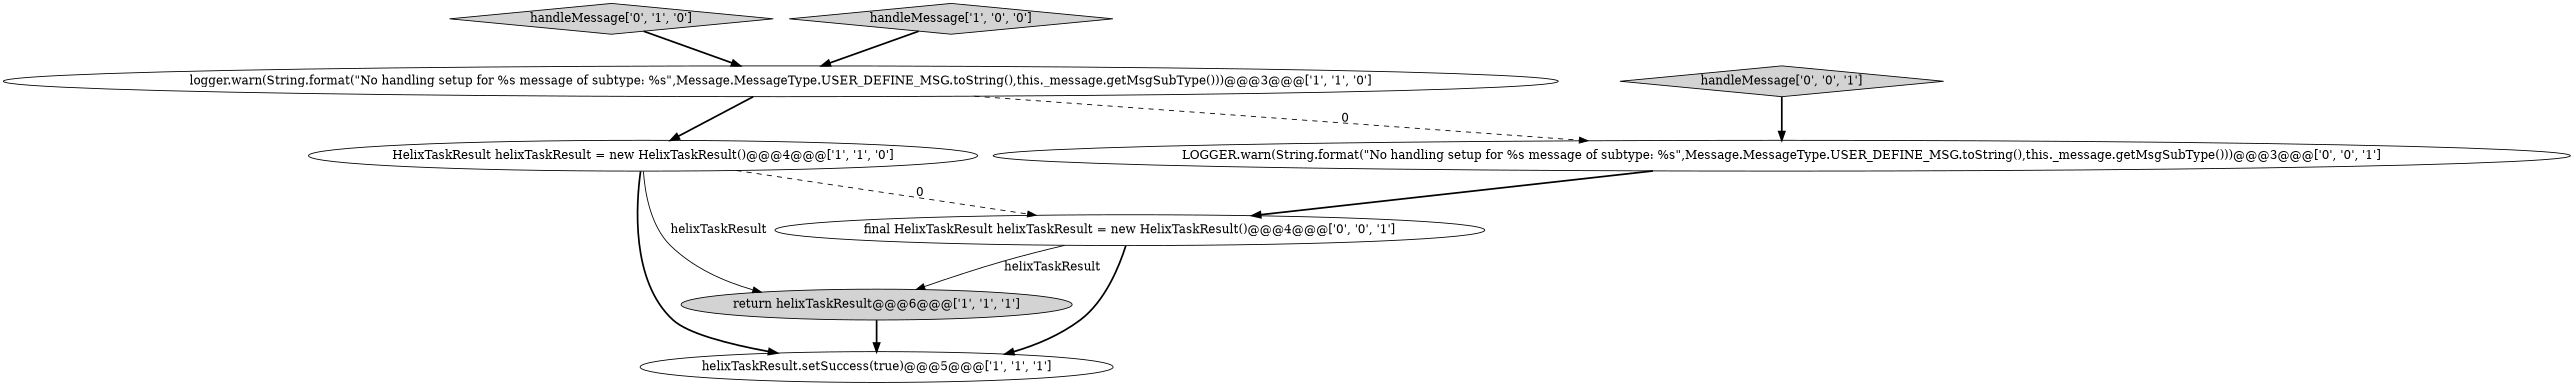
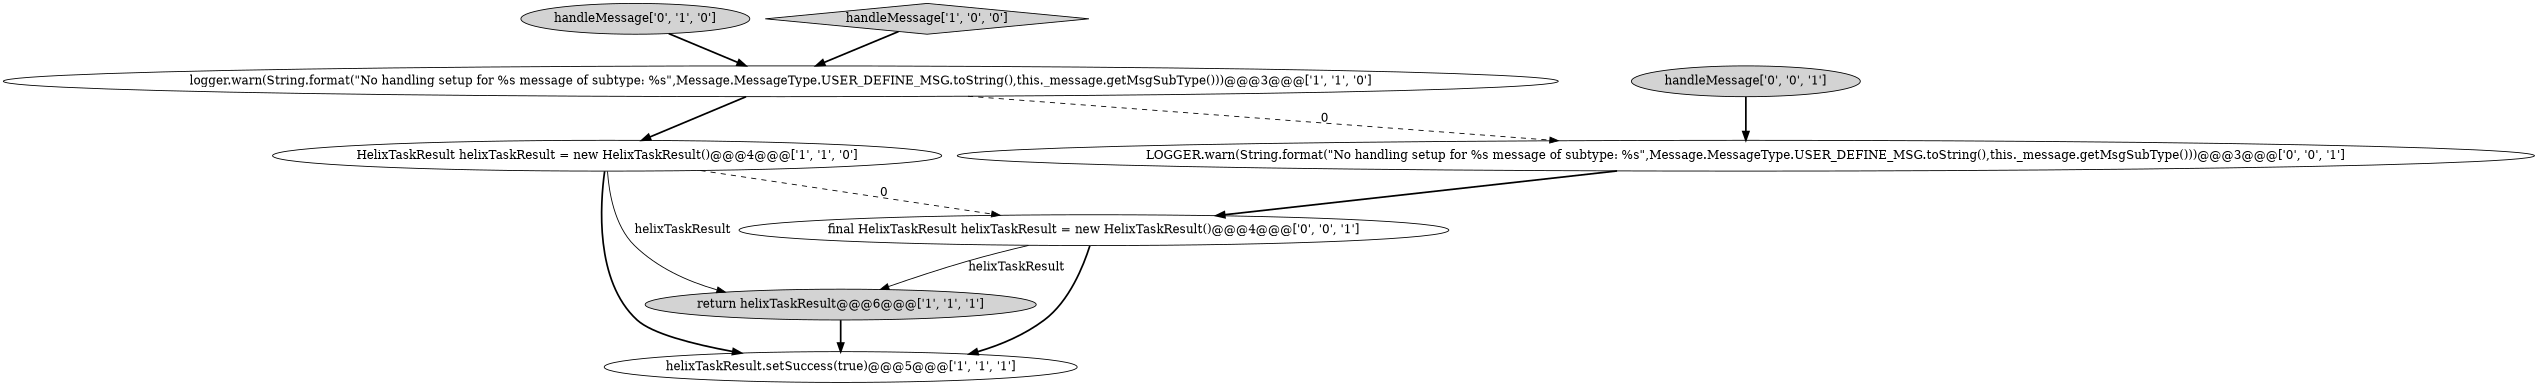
(611, 19) -> (635, 19)
(1782, 81) -> (1746, 81)
